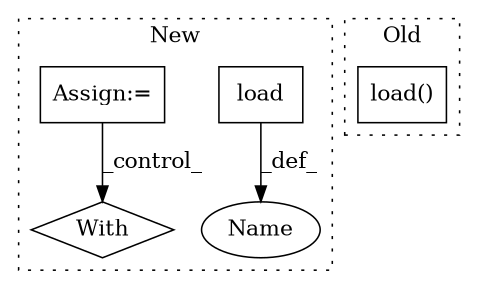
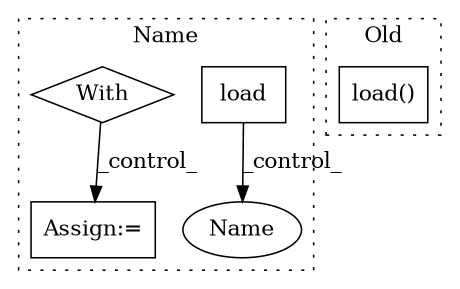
(175, 36) -> (166, 36)
(102, 154) -> (98, 154)
(290, 162) -> (292, 162)
